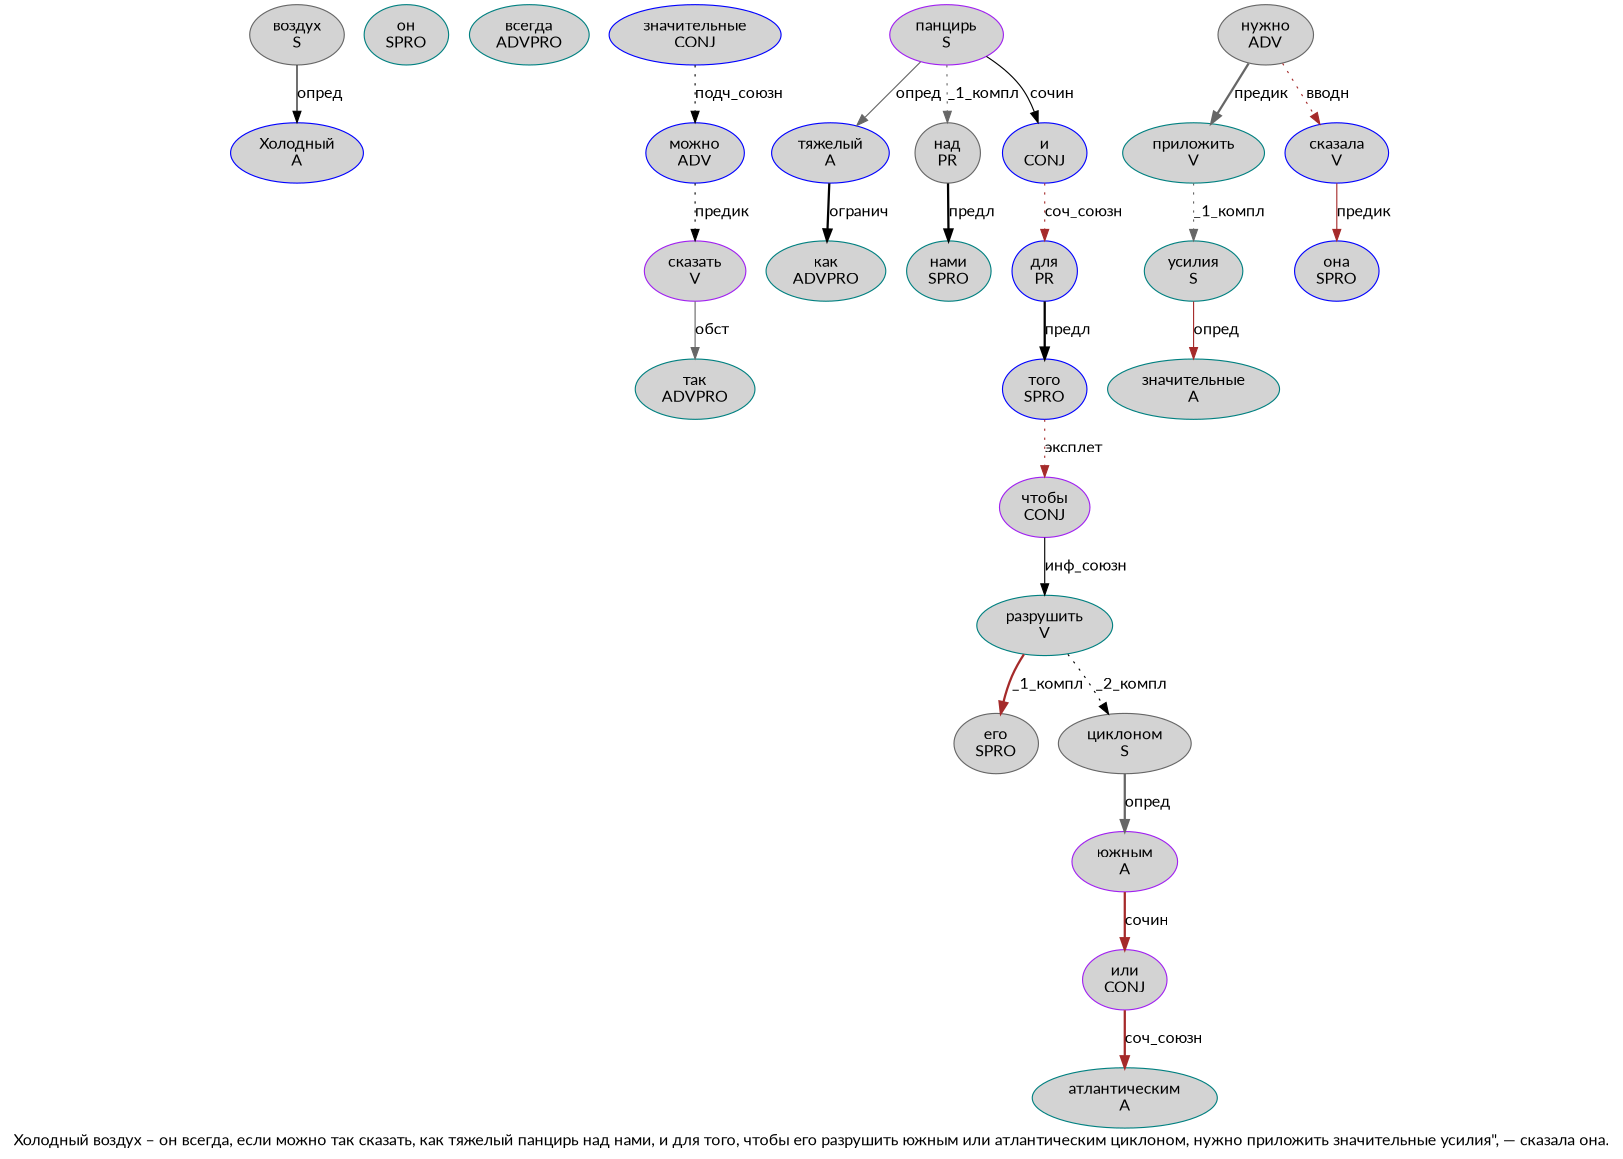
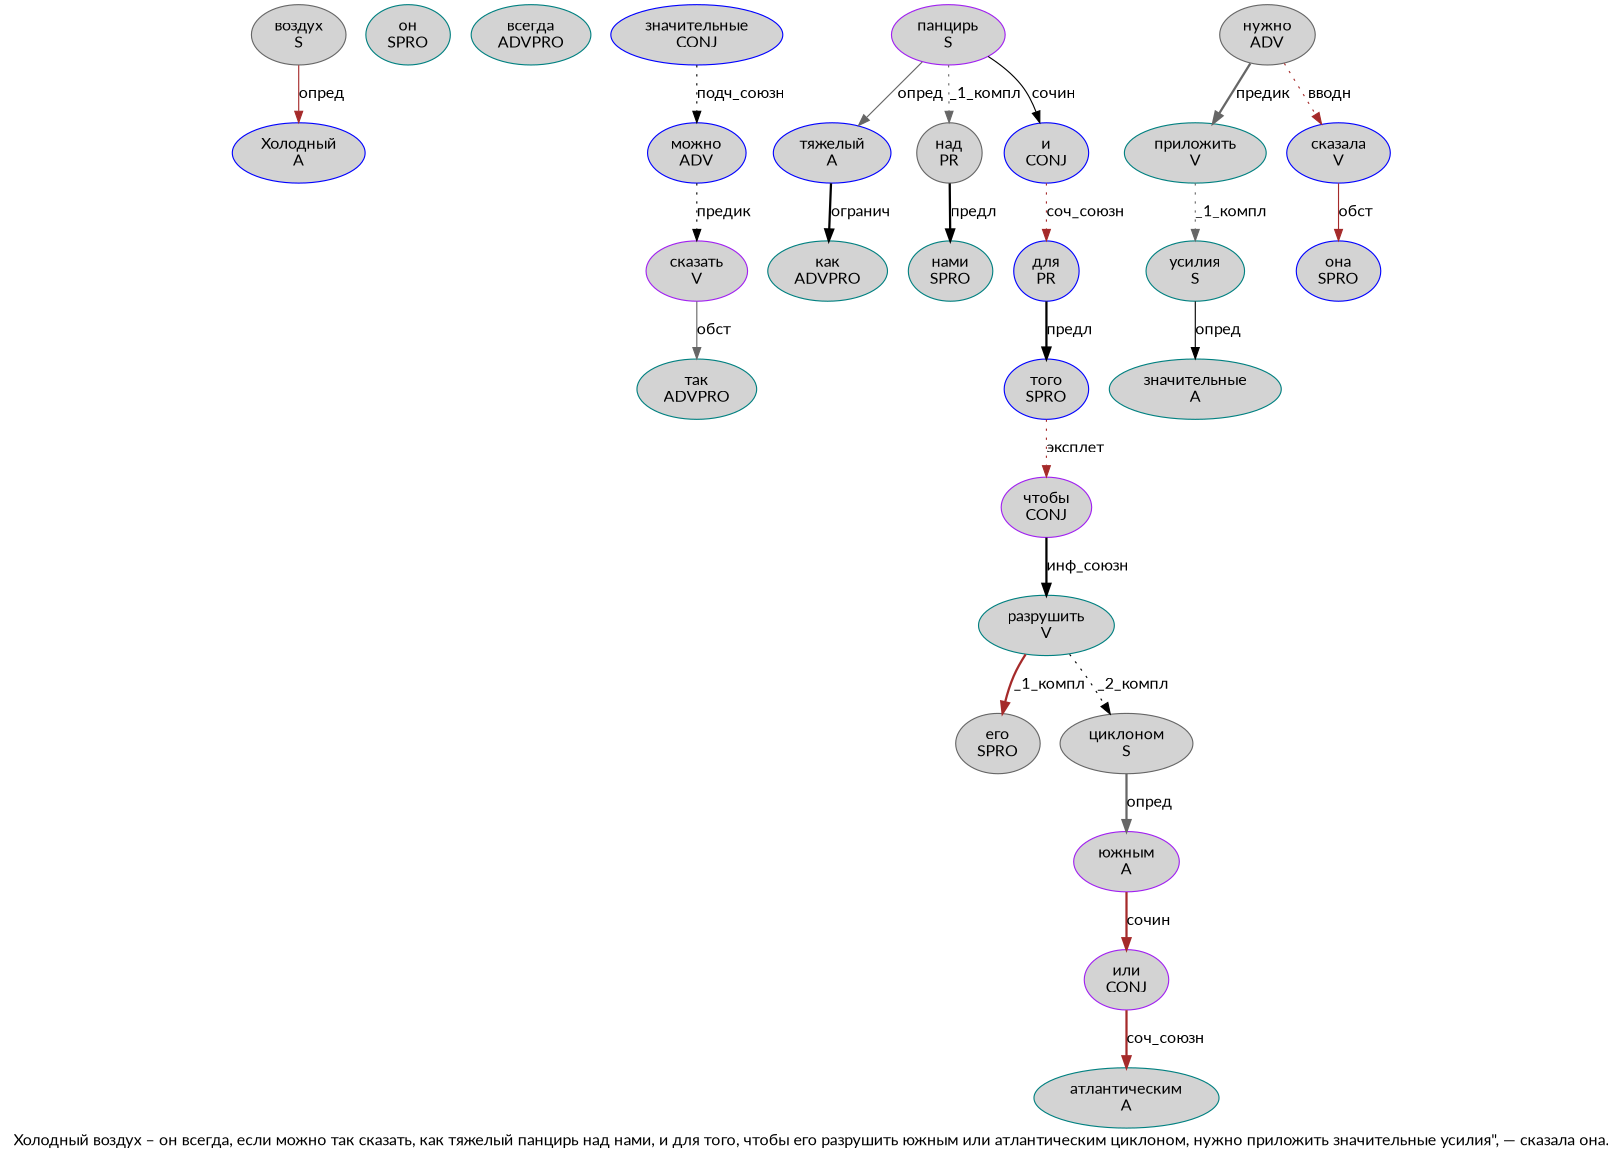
(297, 88) -> (299, 88)
(1364, 212) -> (1356, 212)
(1194, 324) -> (1195, 324)
(1045, 561) -> (1046, 561)
